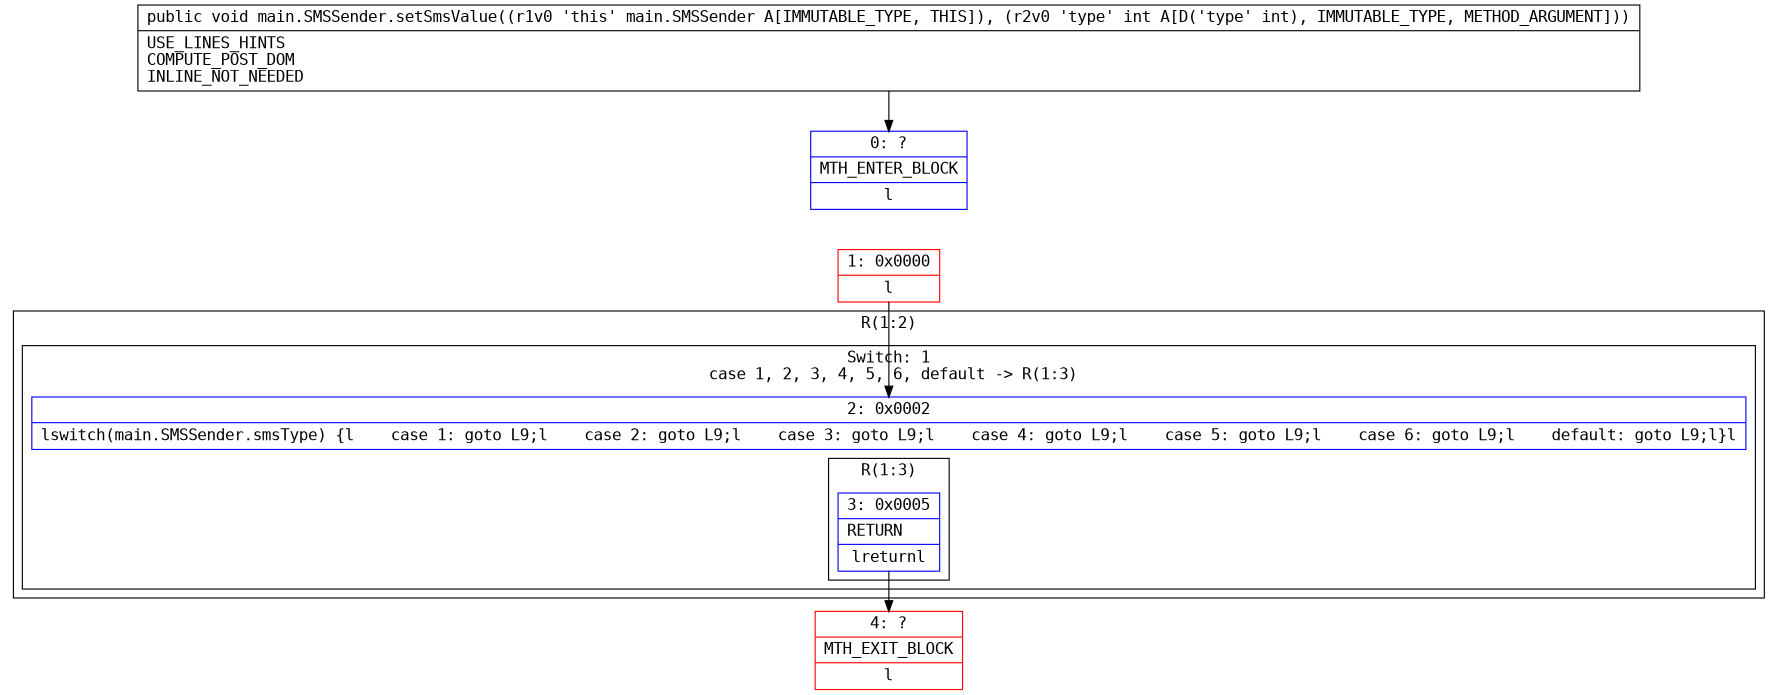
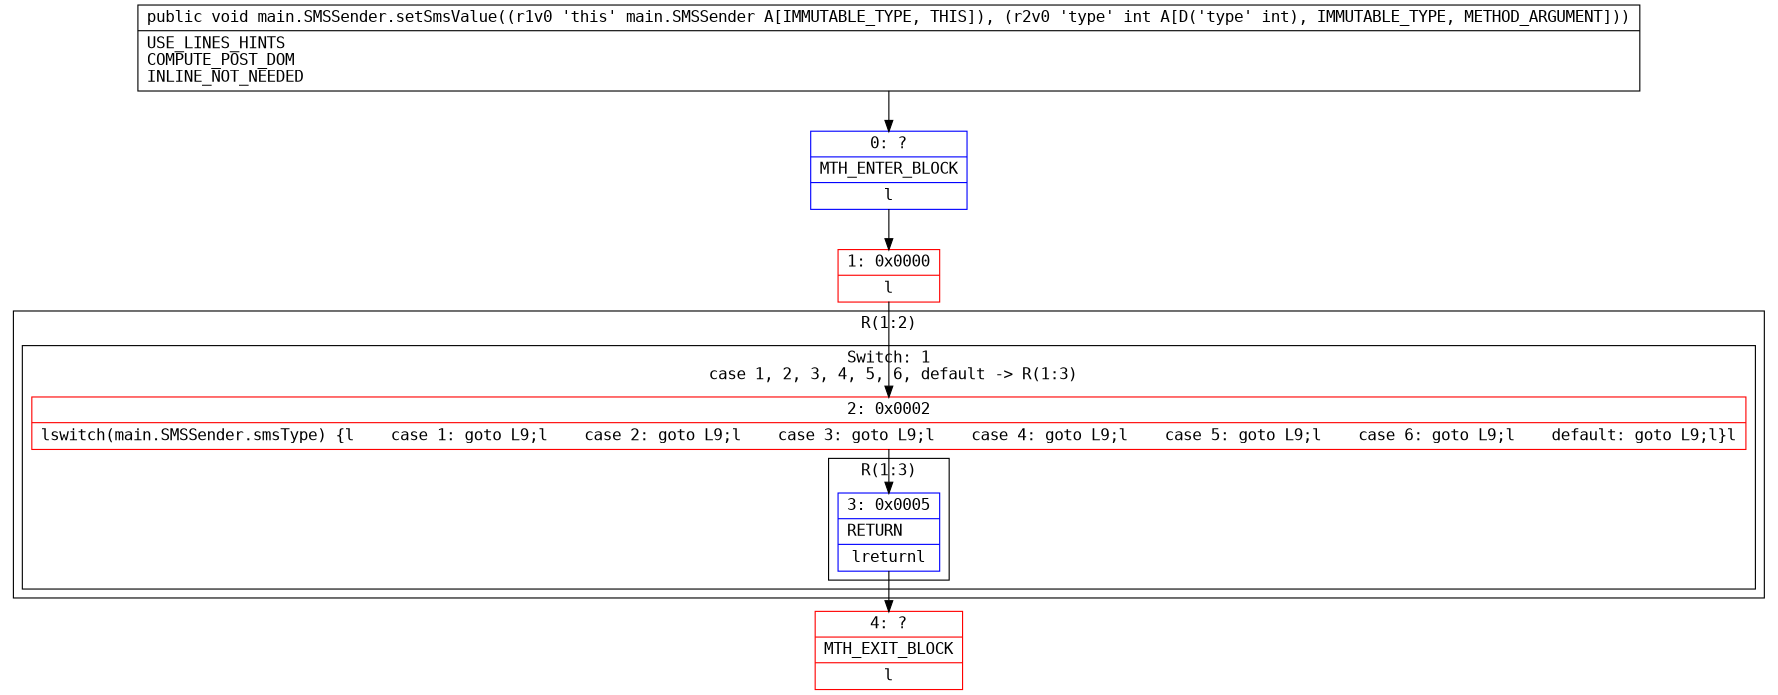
none -> (889, 224)
(889, 423) -> (889, 423)
none -> (889, 466)
